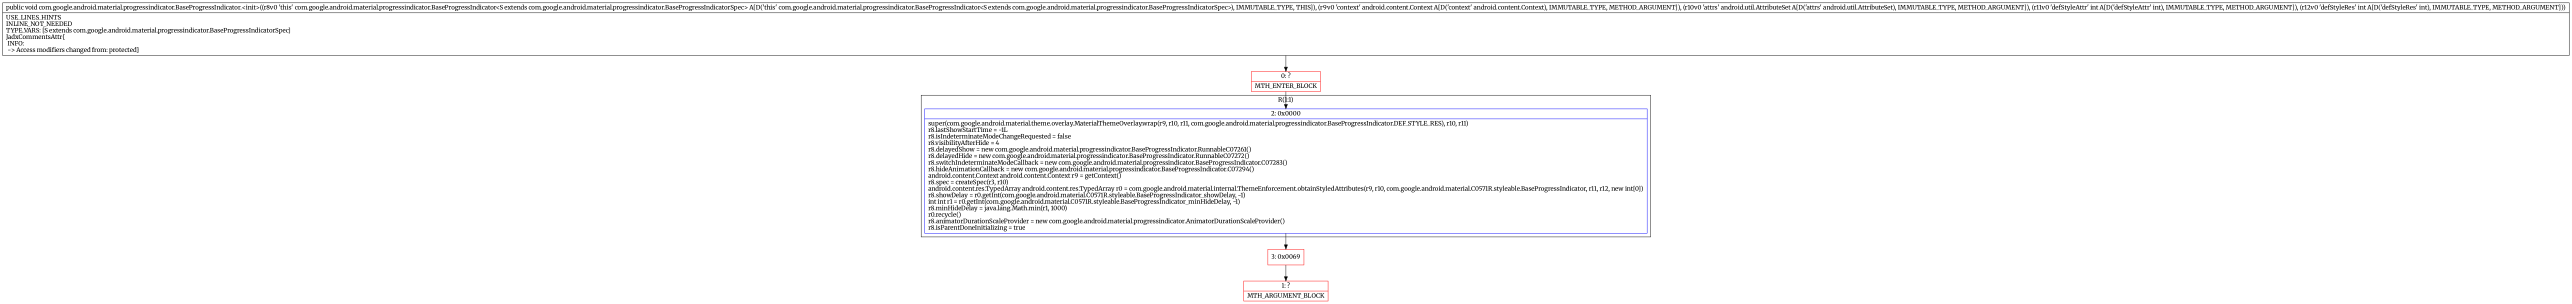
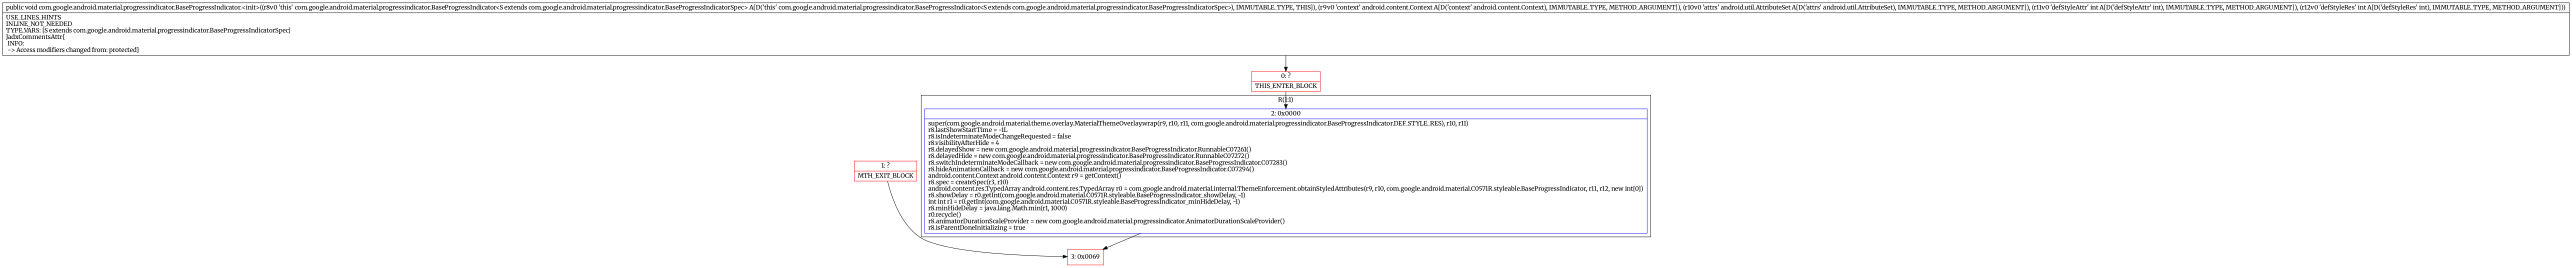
(1286, 86) -> (1286, 86)
(1286, 271) -> (958, 249)
(1286, 296) -> (886, 176)
